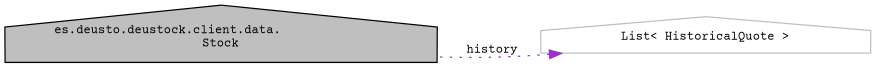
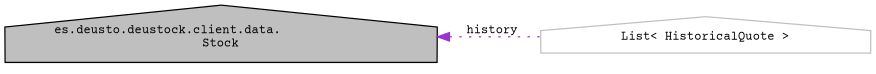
(493, 57) -> (495, 37)
